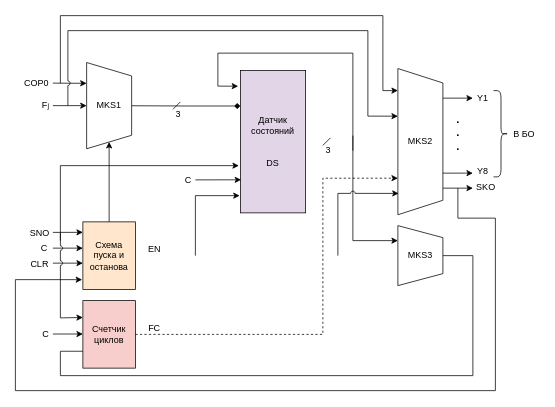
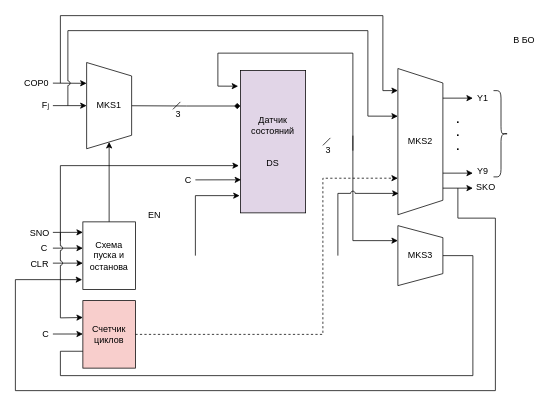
(524, 134) -> (524, 40)
(483, 171) -> (483, 171)
(154, 249) -> (154, 215)
(109, 255) -> (109, 255)
(154, 328) -> none
